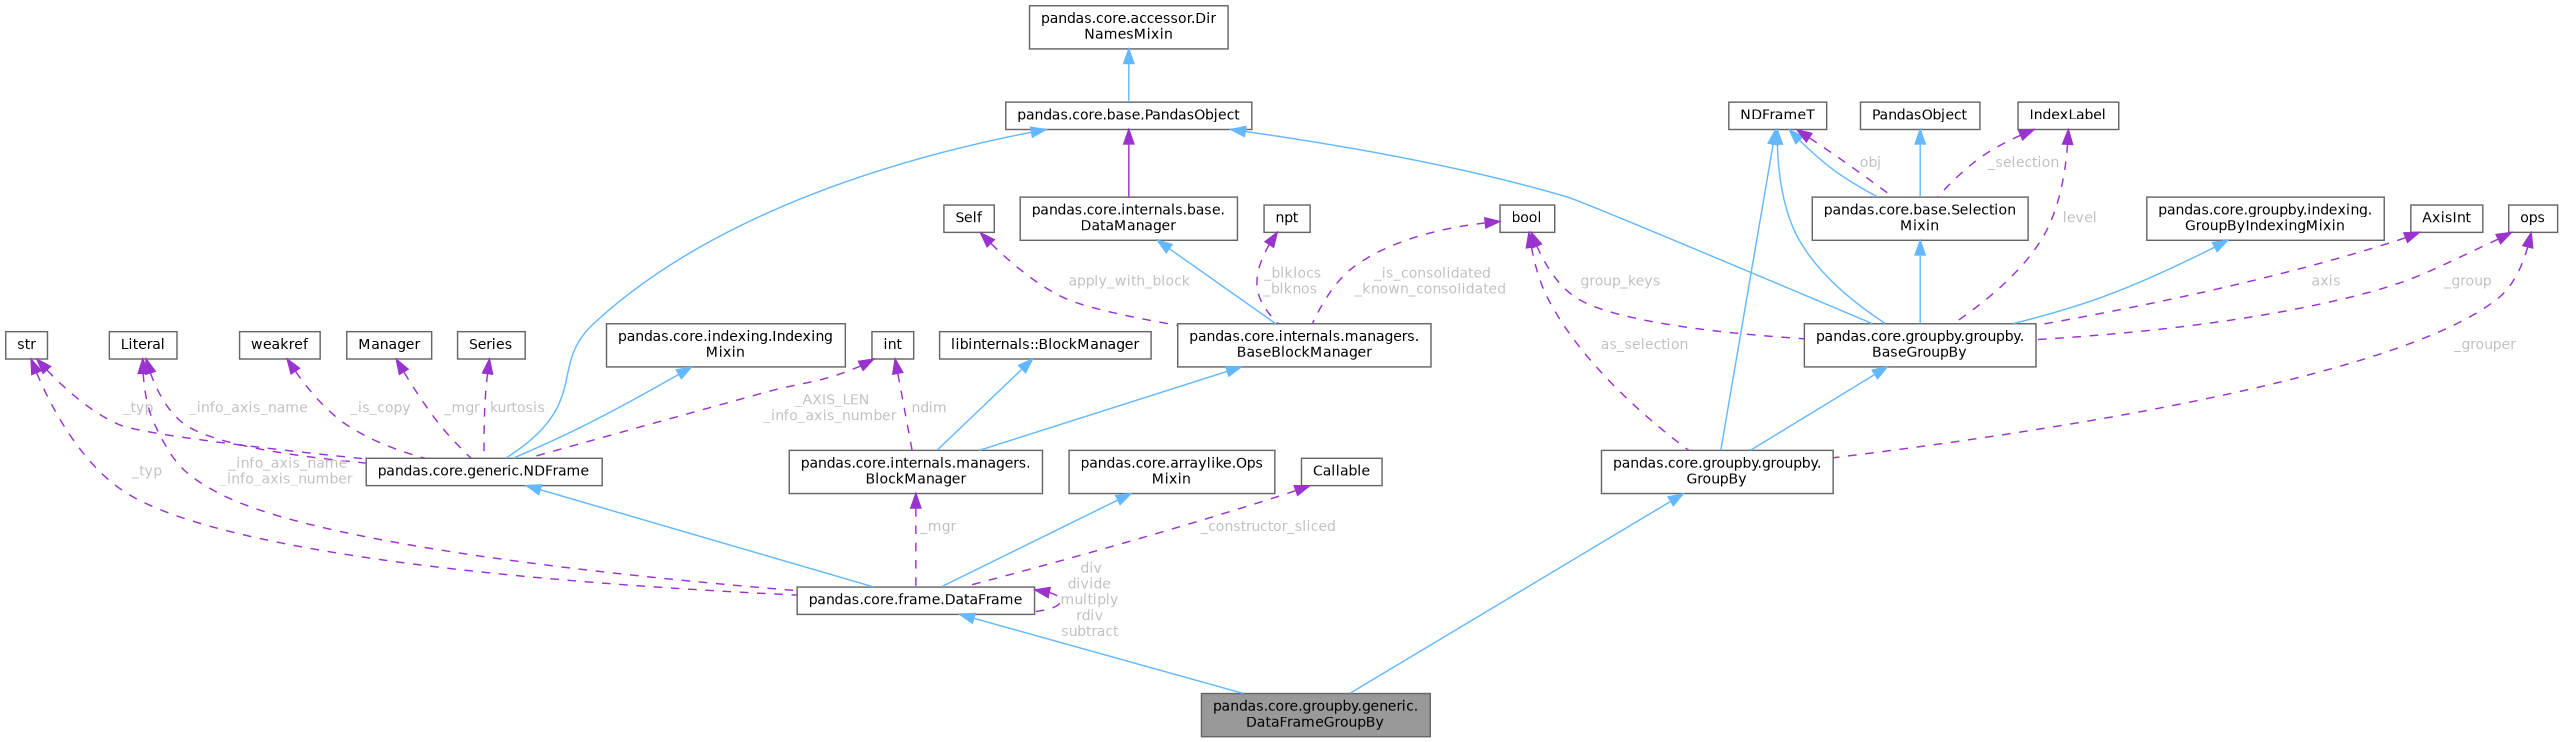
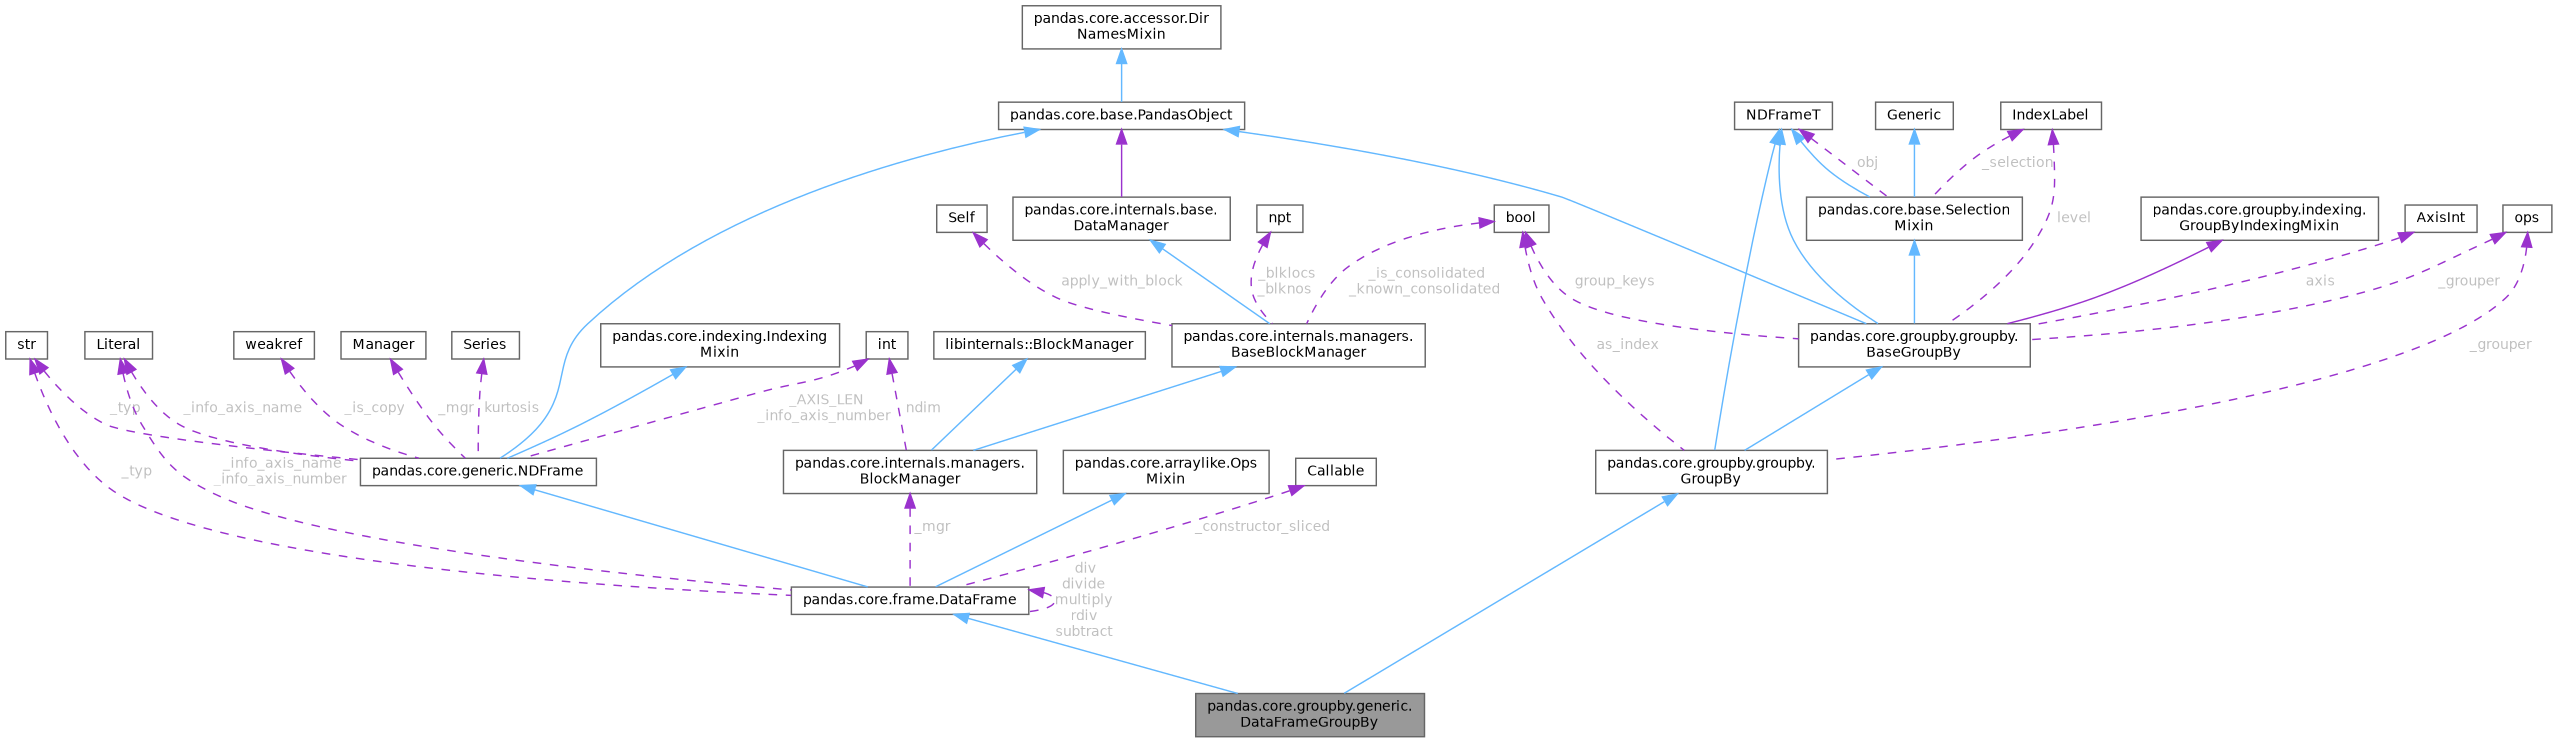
(1920, 116) -> (1914, 116)
(2466, 282) -> (2467, 282)
(2116, 292) -> (2110, 292)
(1642, 345) -> (1626, 345)
